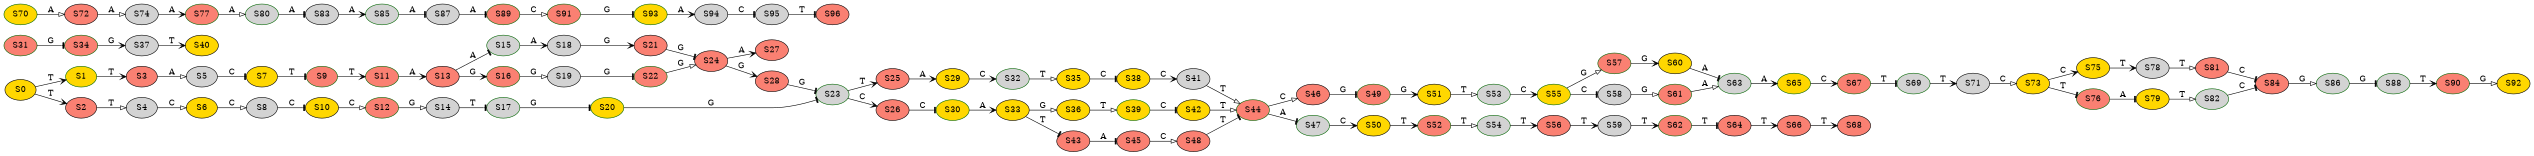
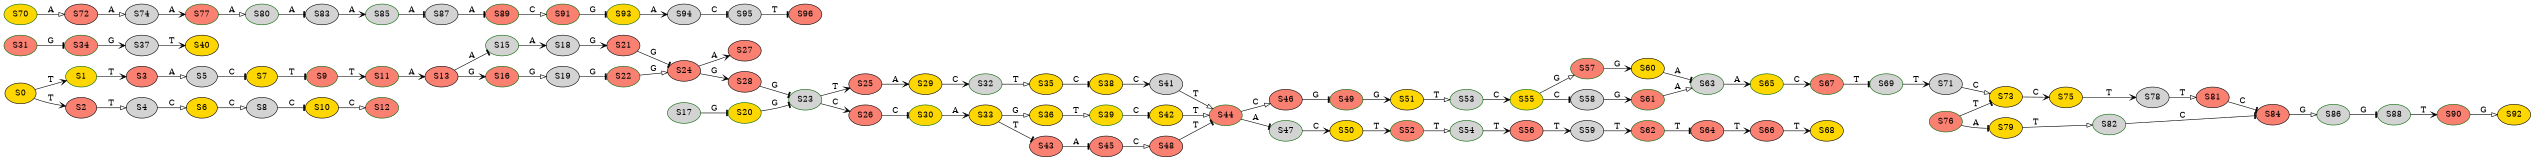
(2062, 91) -> (1974, 110)
(1642, 95) -> (1615, 100)
(443, 108) -> none
(1854, 126) -> (1827, 131)
